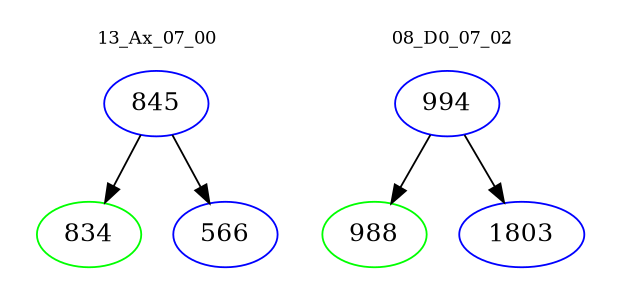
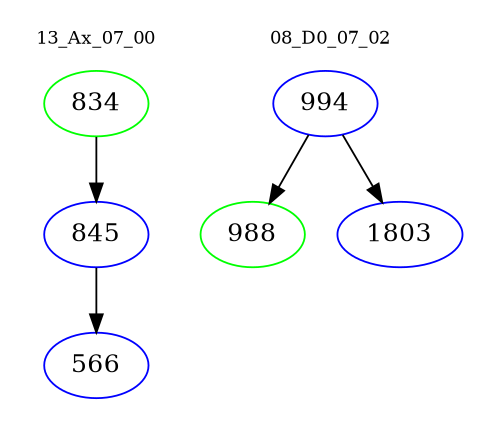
(127, 161) -> (96, 160)
